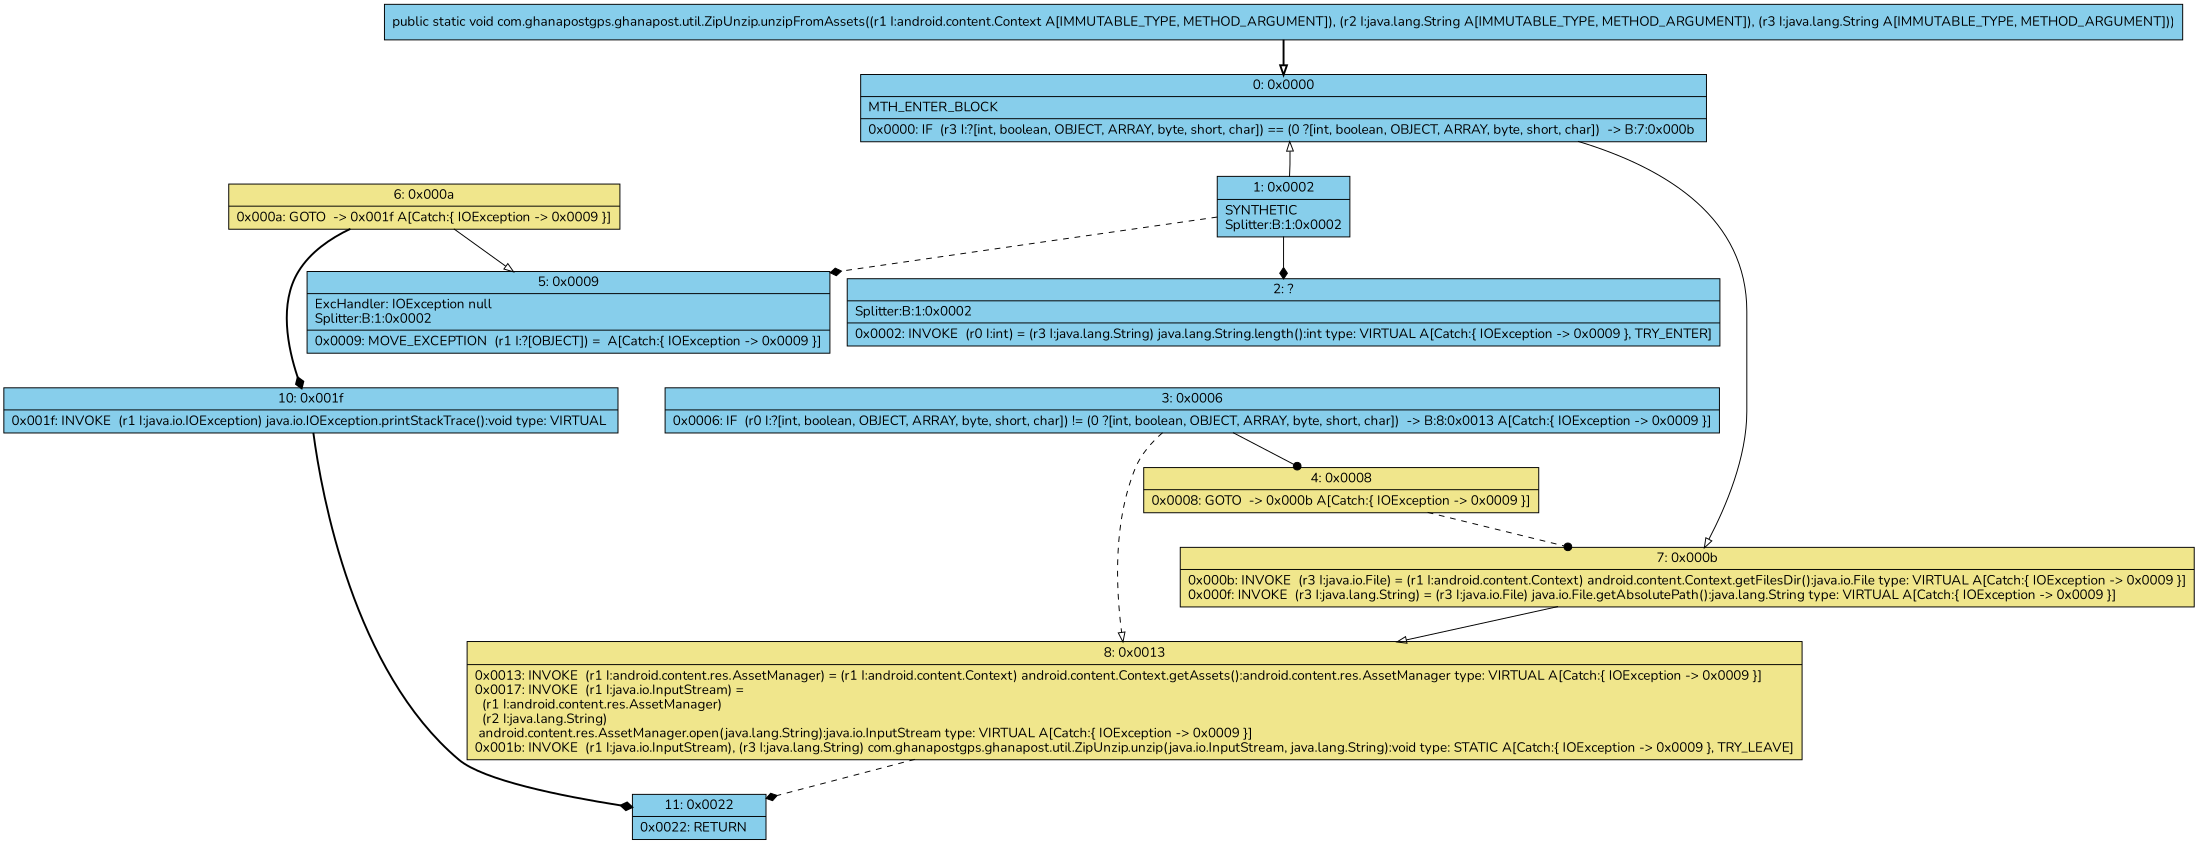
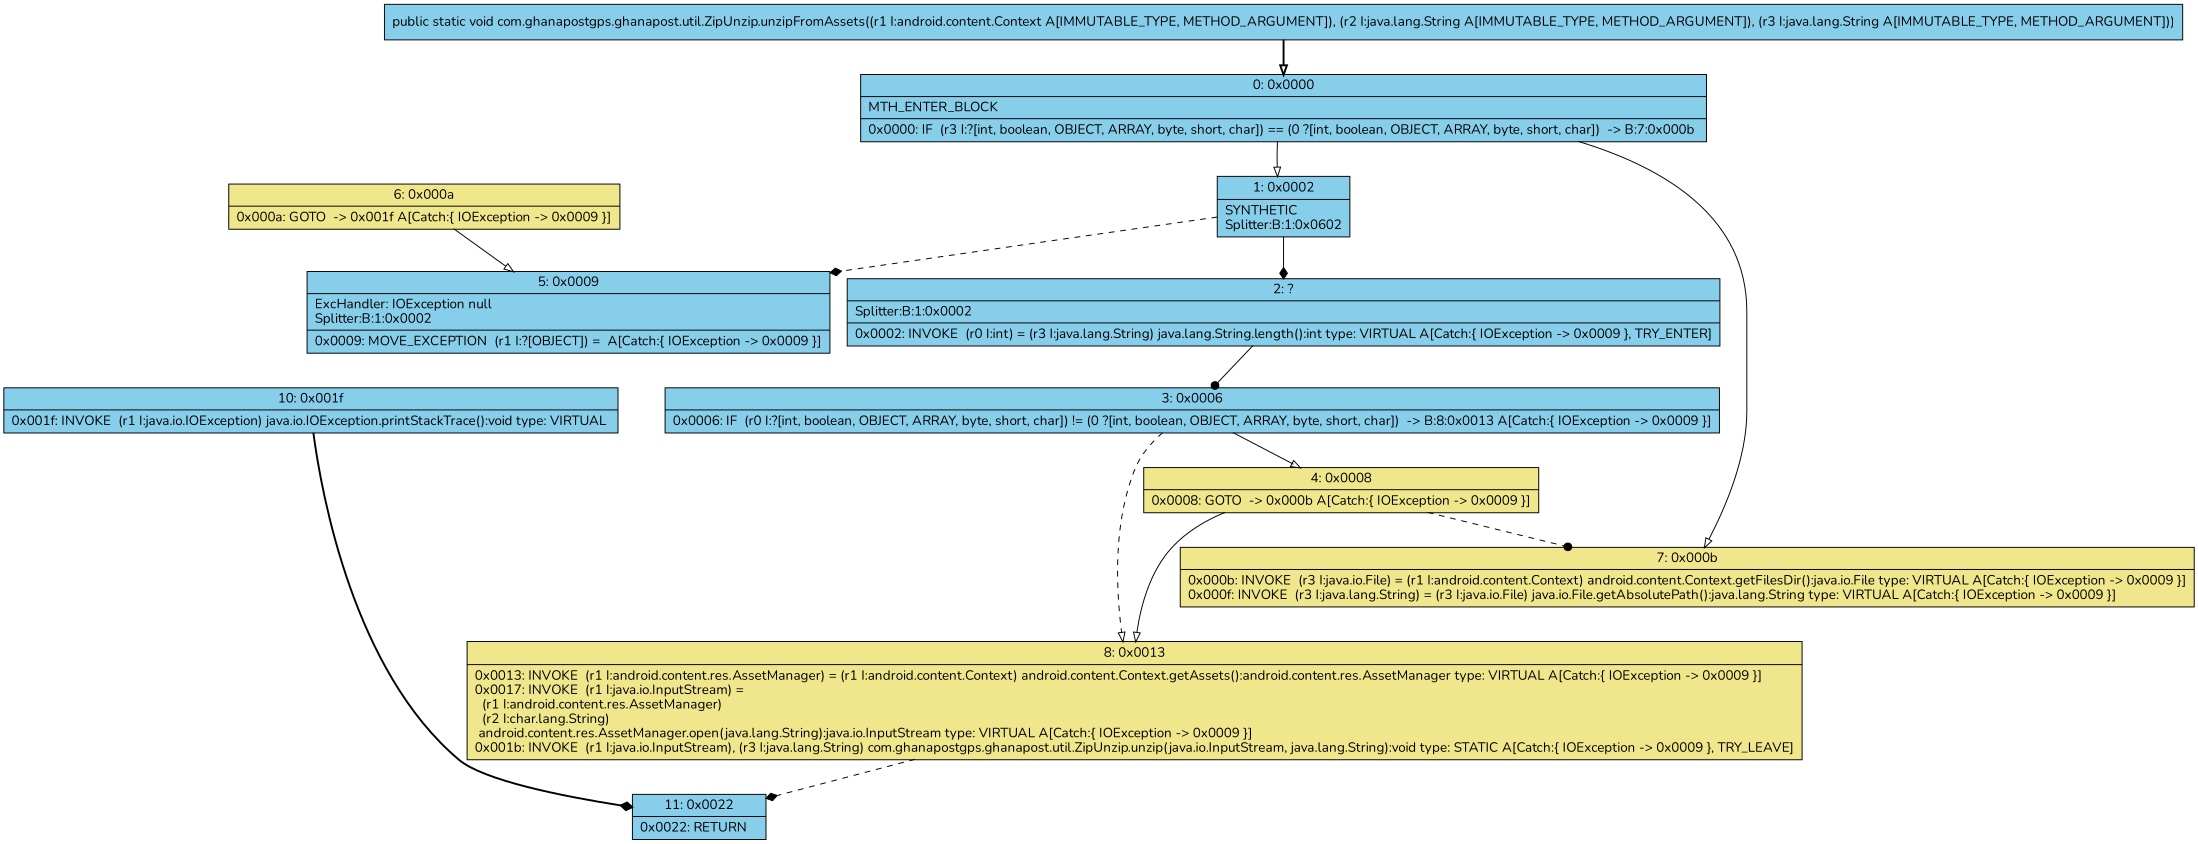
(1290, 164) -> (1277, 154)
(1284, 225) -> (1284, 225)
(291, 290) -> none
none -> (1235, 364)
(1263, 448) -> (1263, 448)
(1482, 623) -> (1163, 559)
(542, 719) -> (543, 719)
